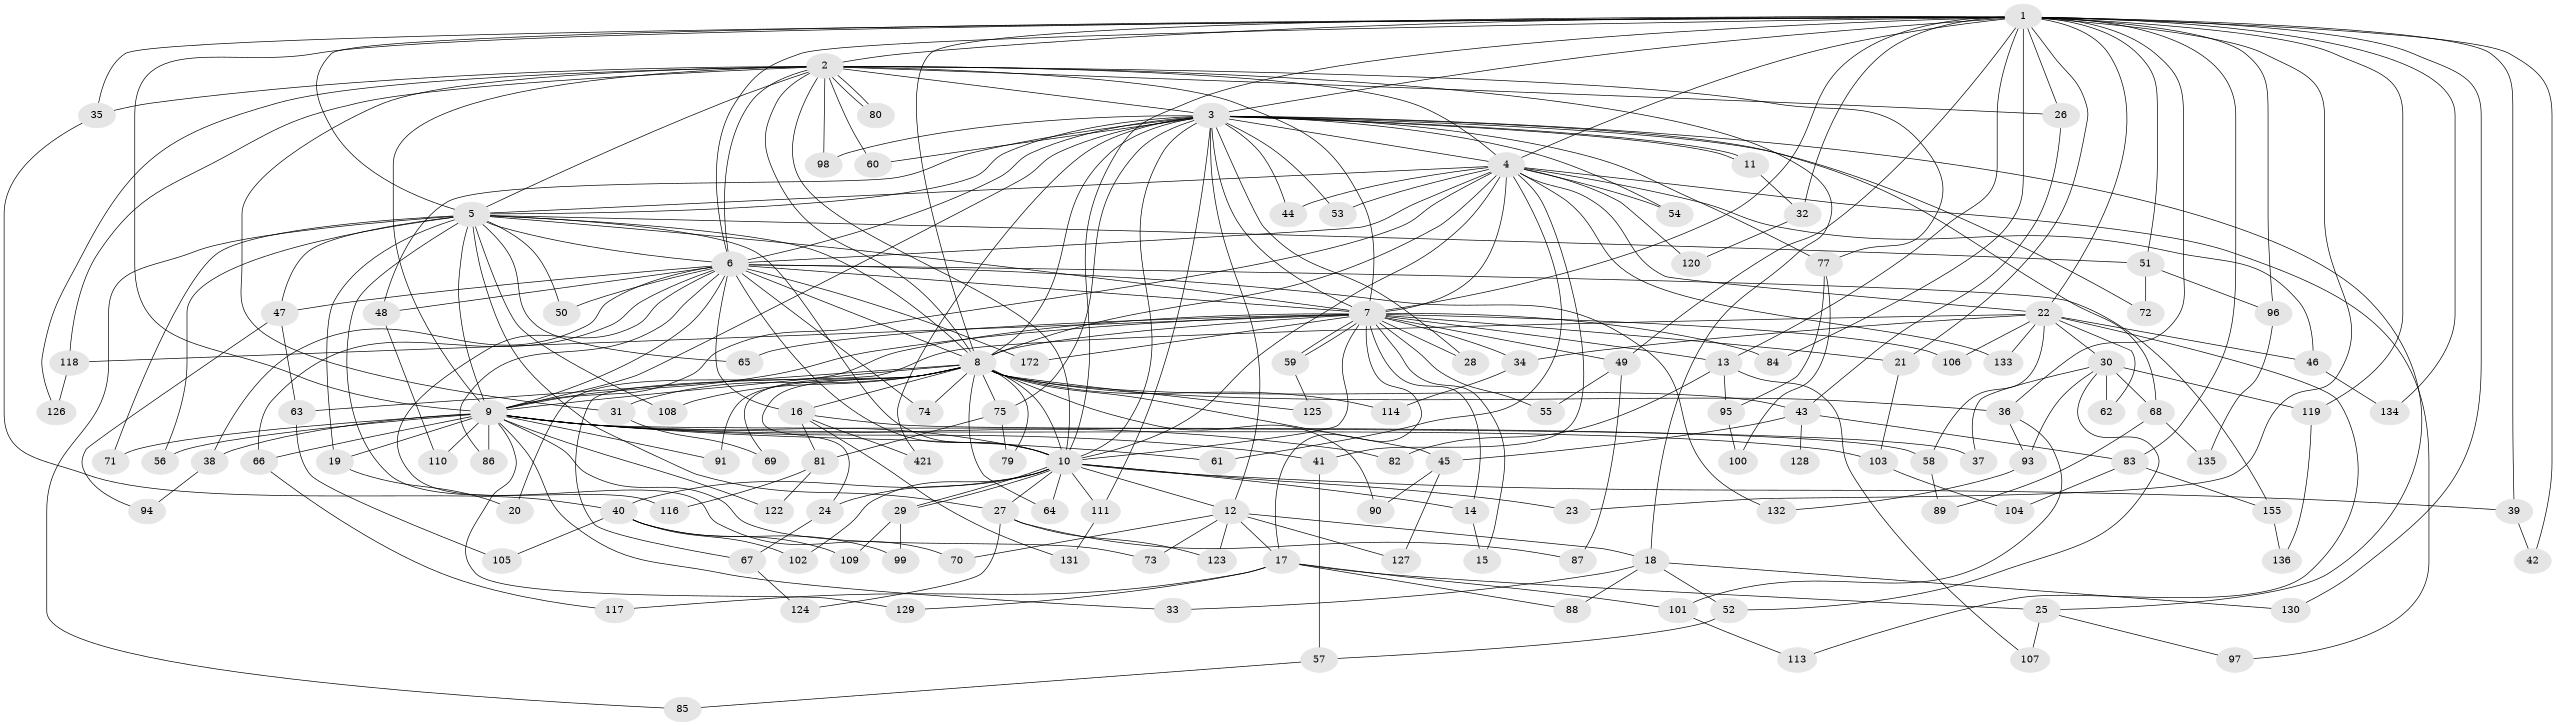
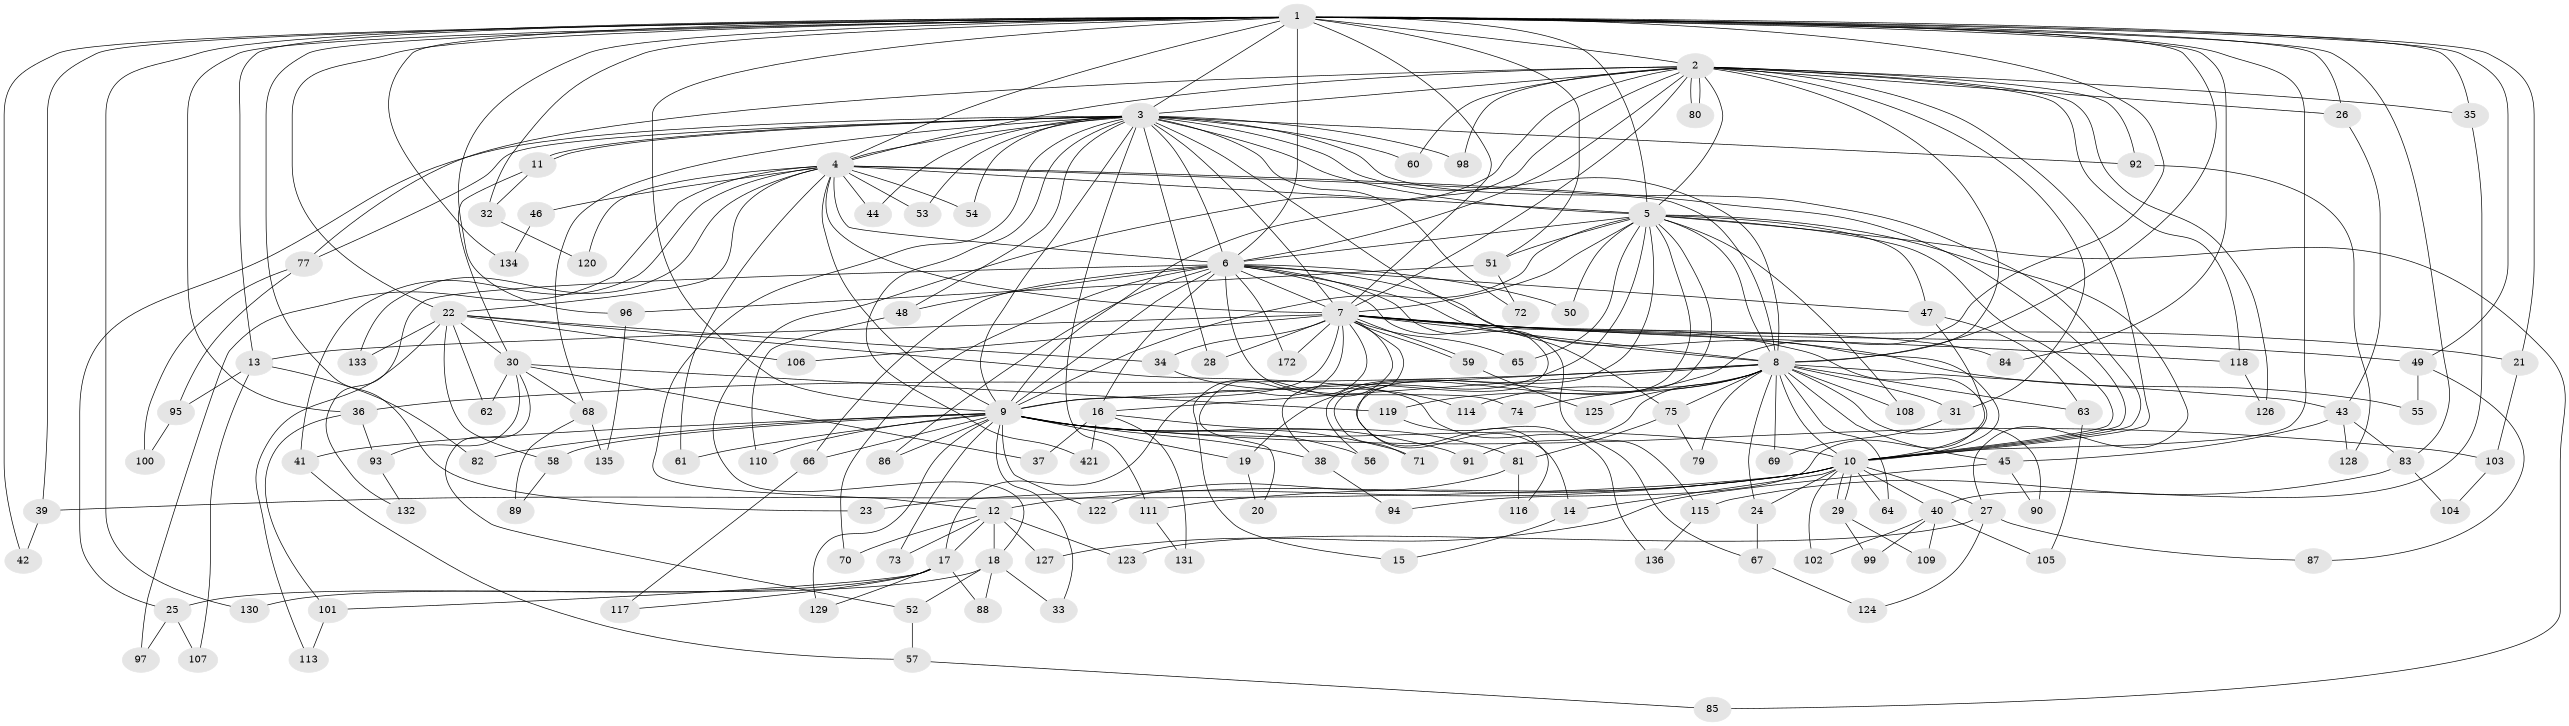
none -> (2136, 165)
none -> (472, 274)
(2178, 338) -> none
(2272, 512) -> (1700, 512)
